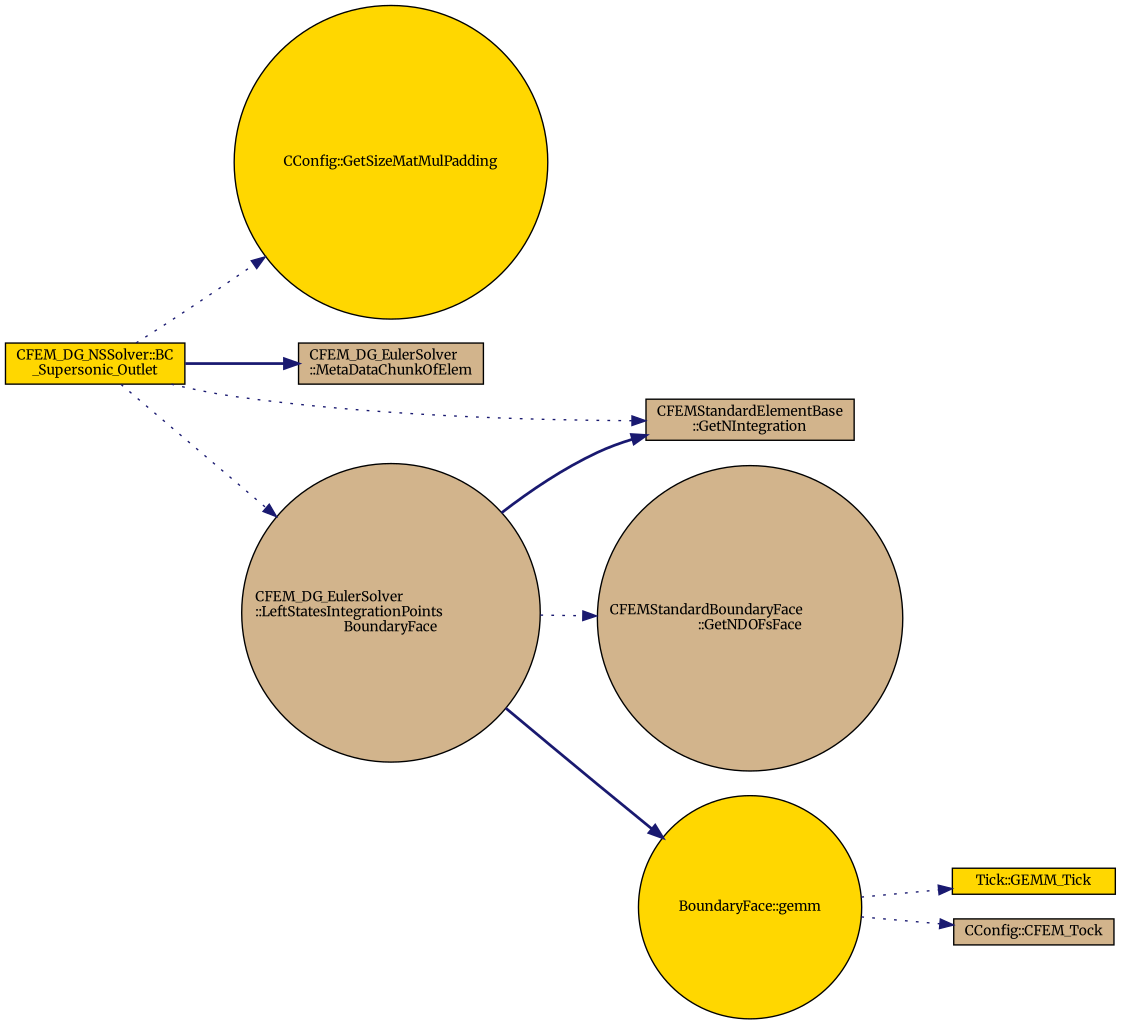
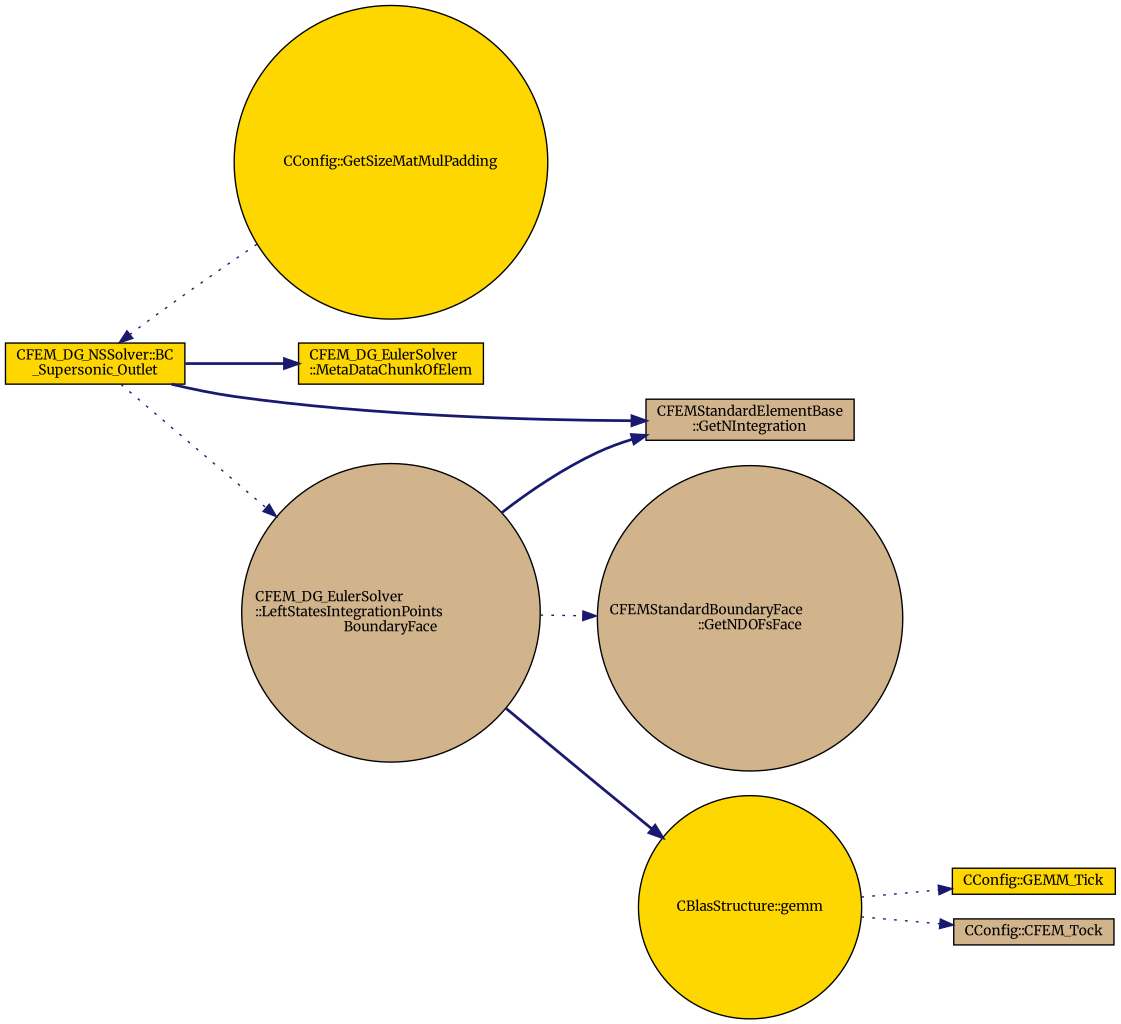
(195, 305) -> (193, 289)
(391, 364) -> (391, 364)
(401, 413) -> (401, 413)
(1034, 881) -> (1034, 881)
(750, 907) -> (750, 907)
